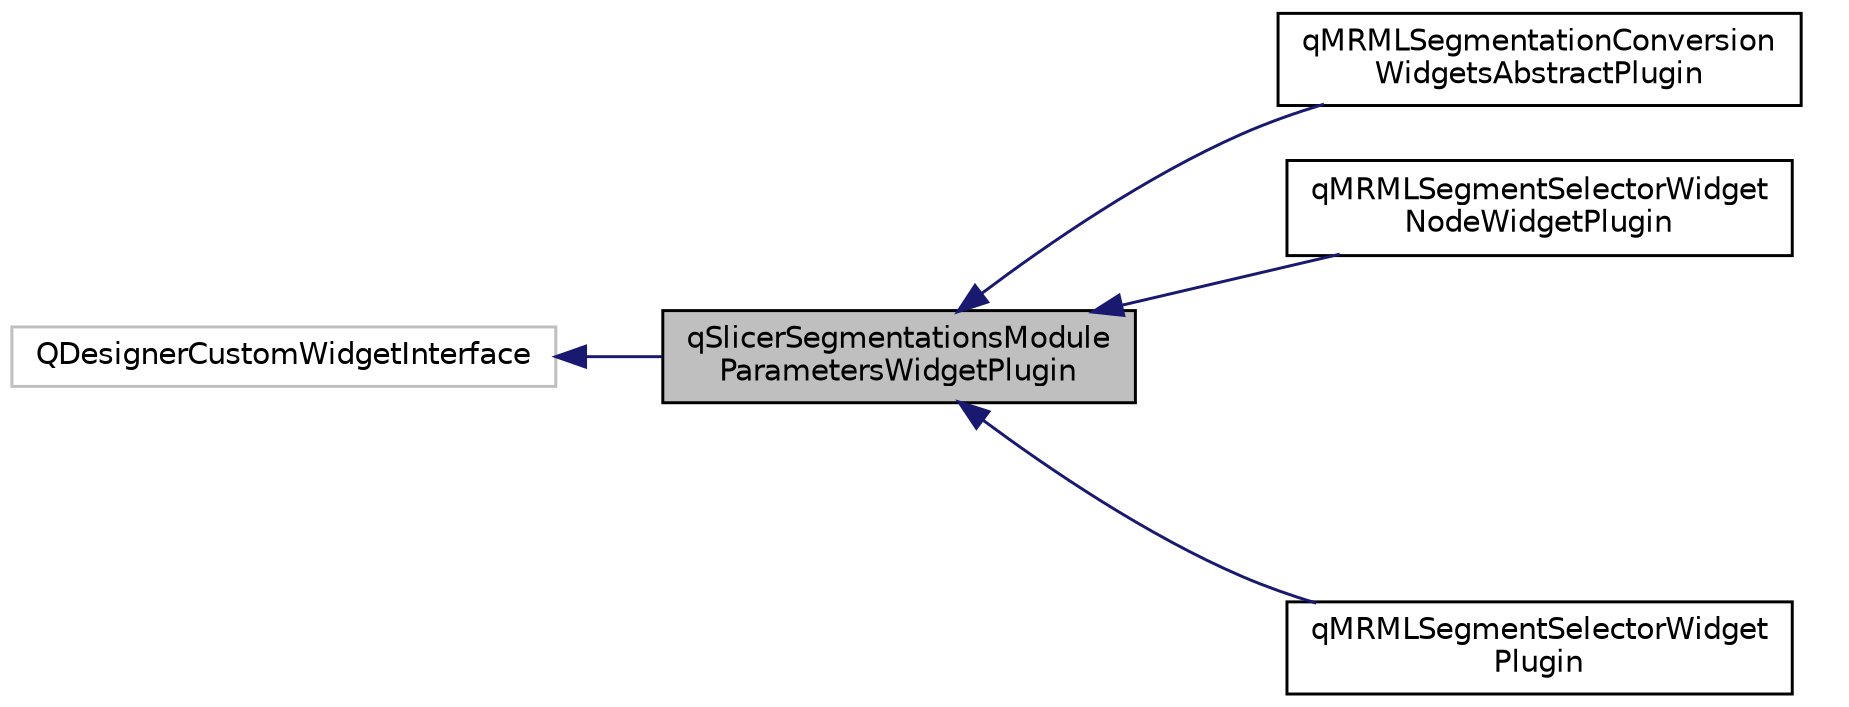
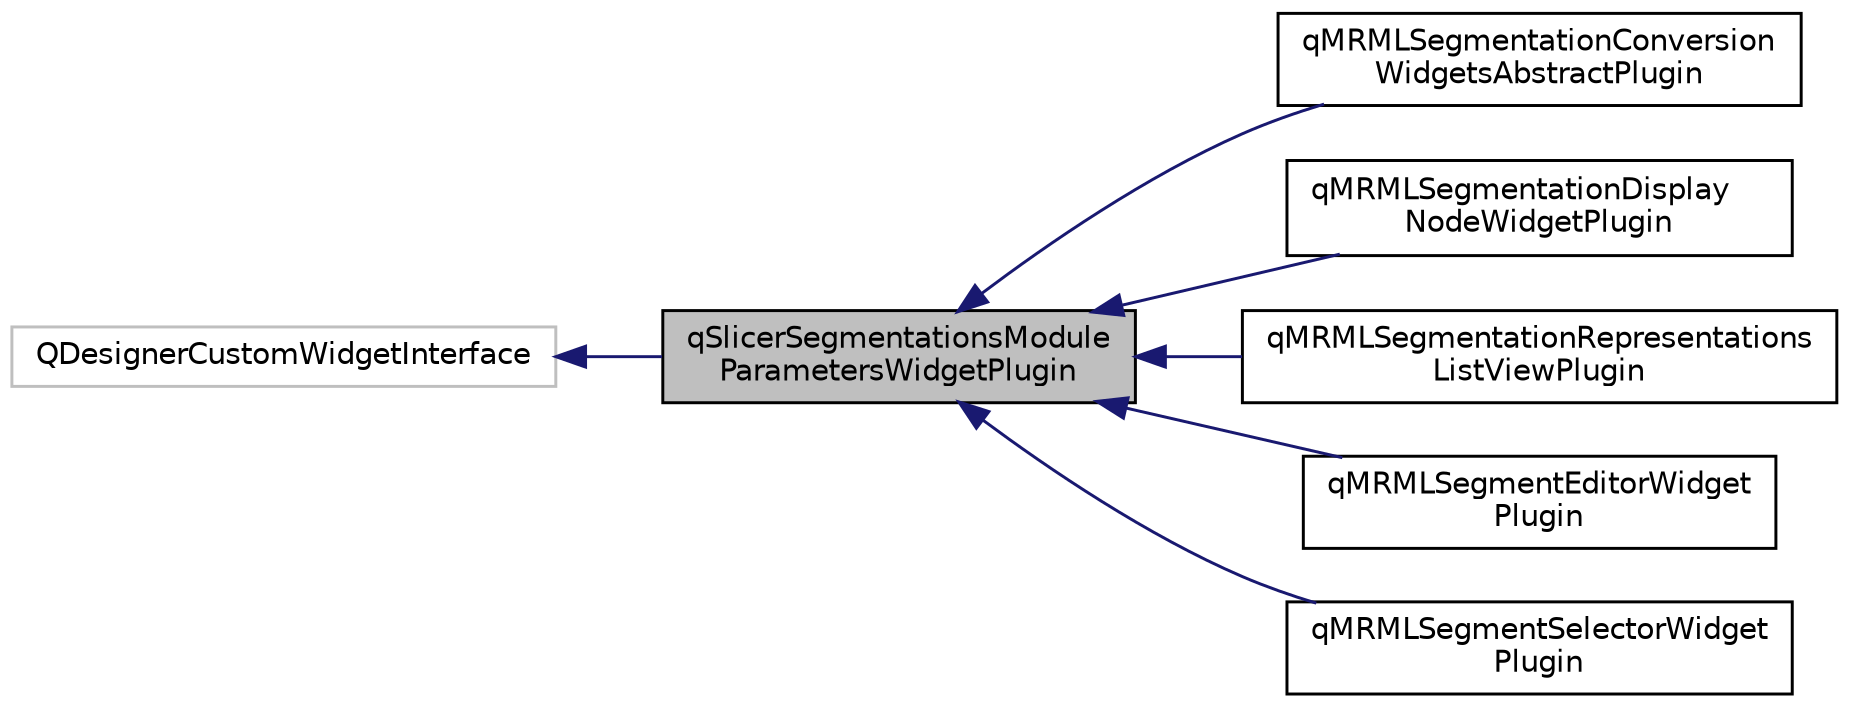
(1540, 208) -> (1540, 208)
none -> (1540, 357)
none -> (1540, 502)
